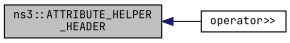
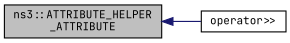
(83, 21) -> (83, 21)
